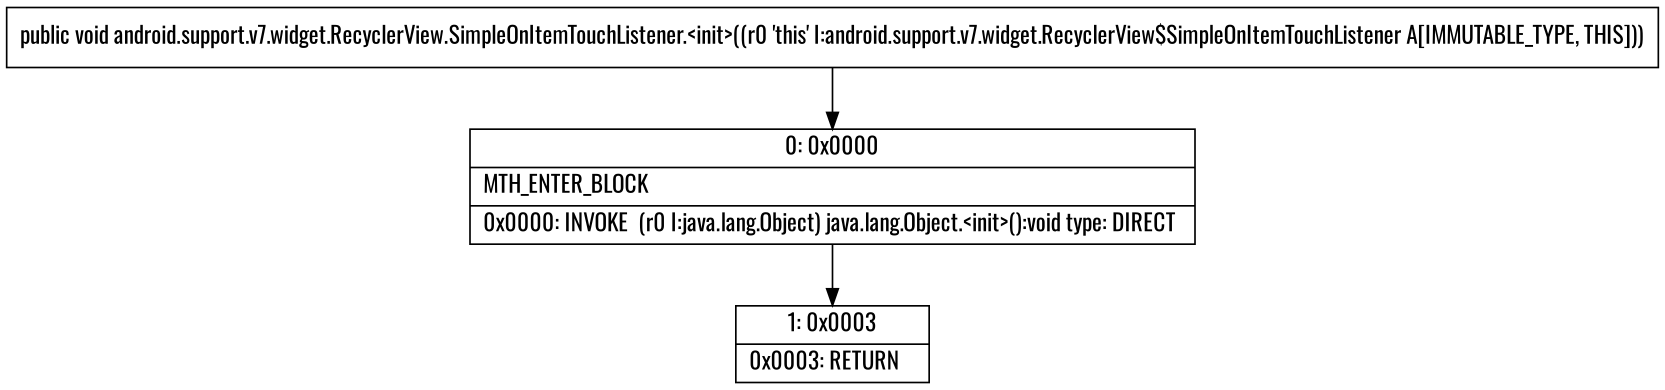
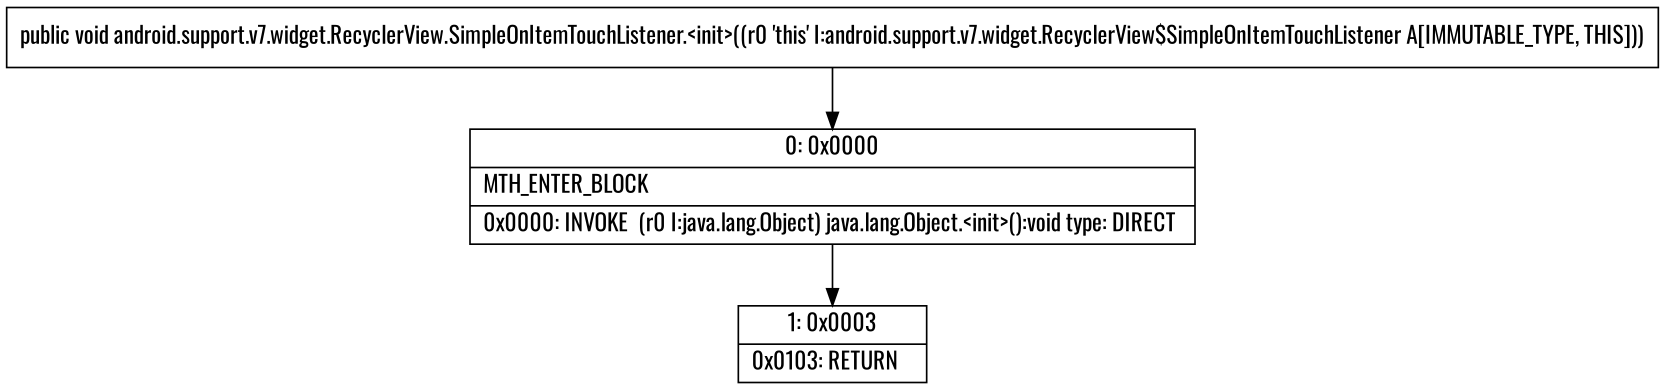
(832, 362) -> (832, 362)
